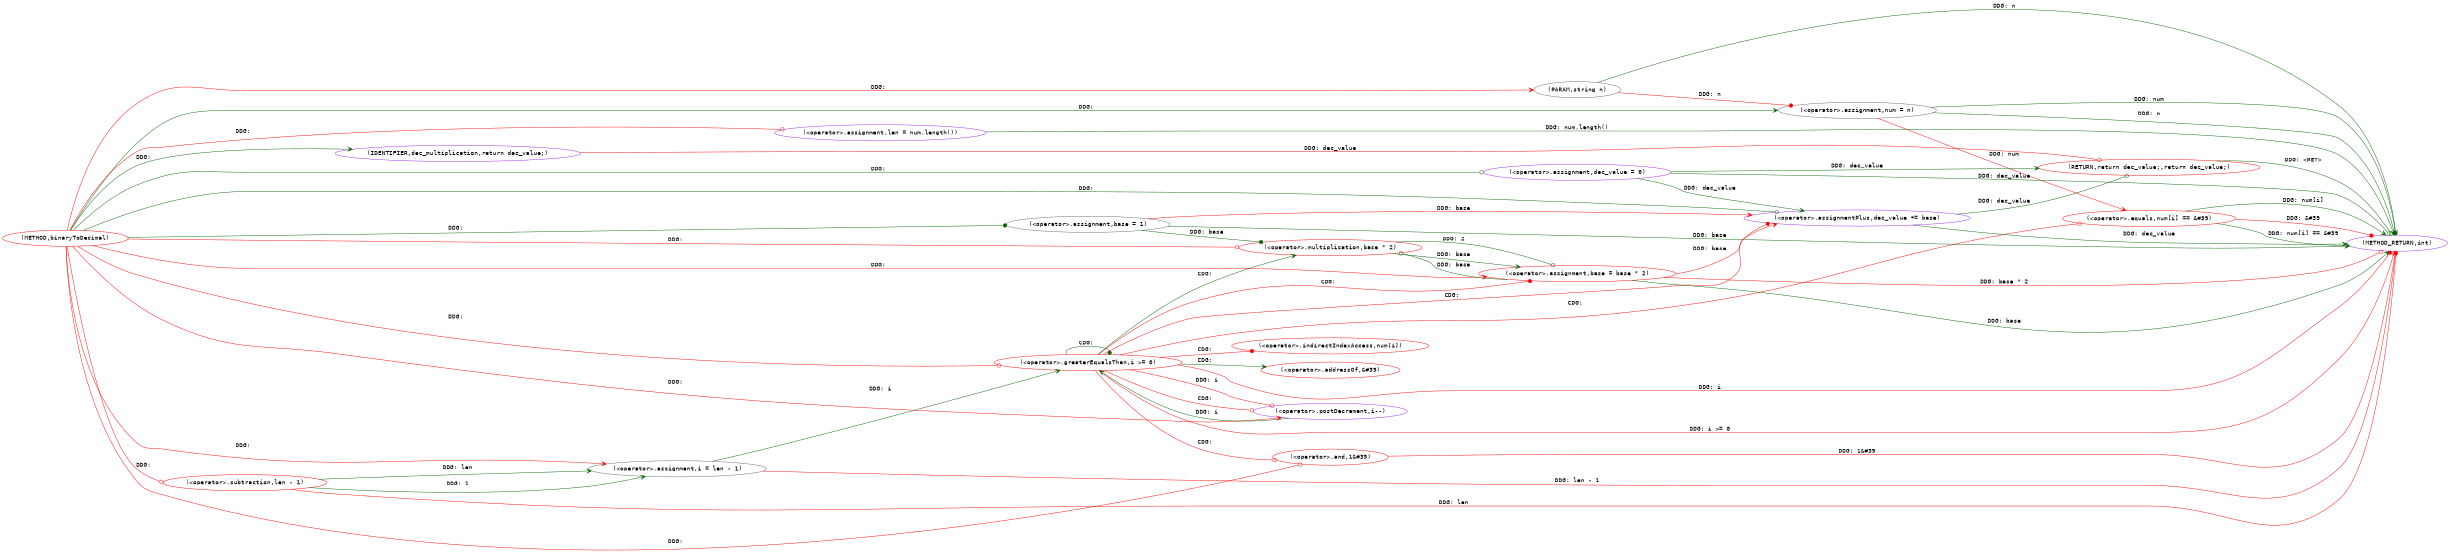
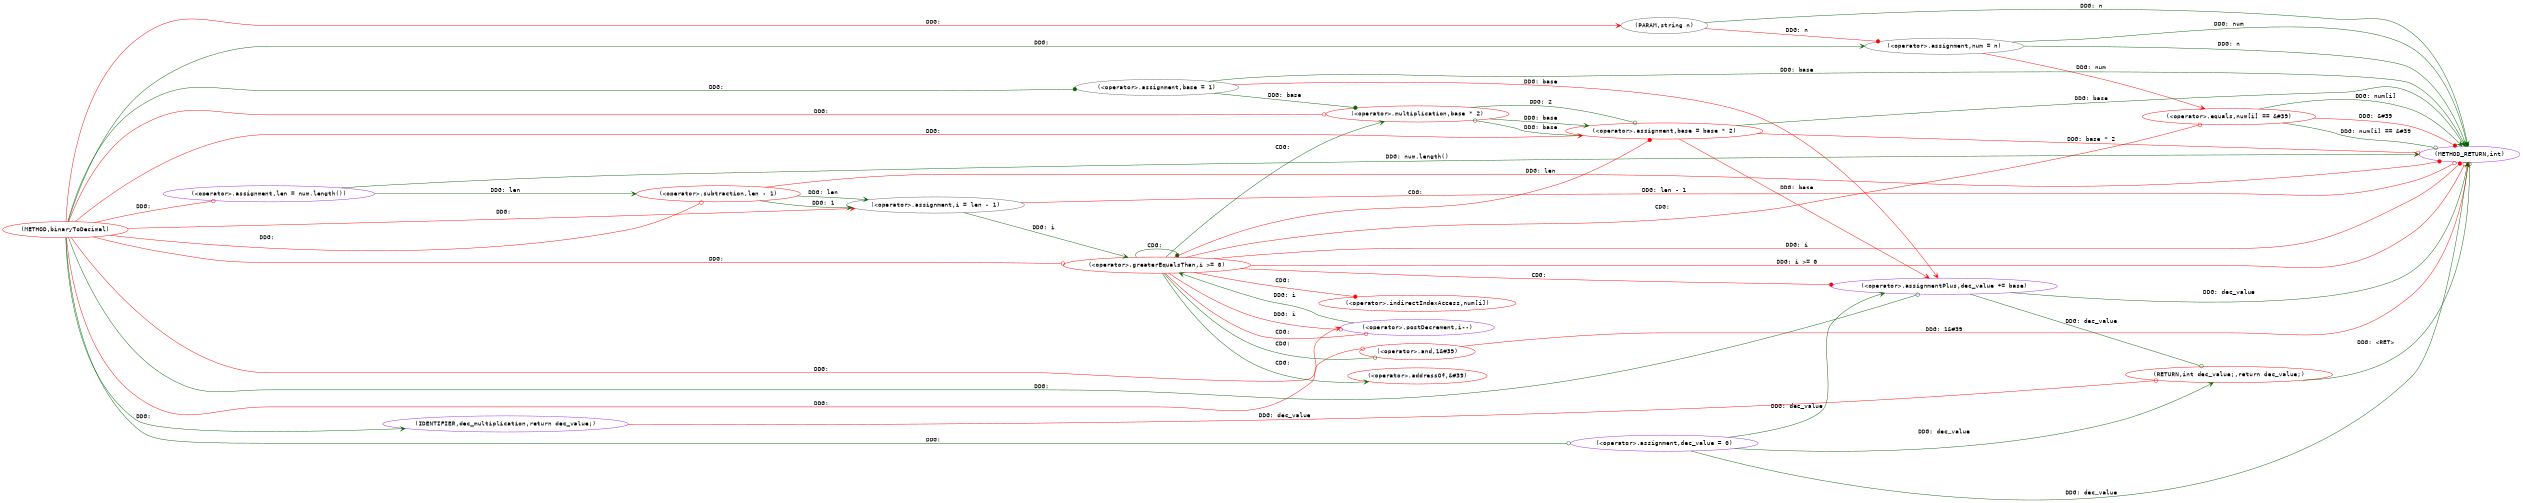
(2149, 167) -> (2229, 375)
none -> (503, 194)
(1173, 437) -> (1256, 346)
